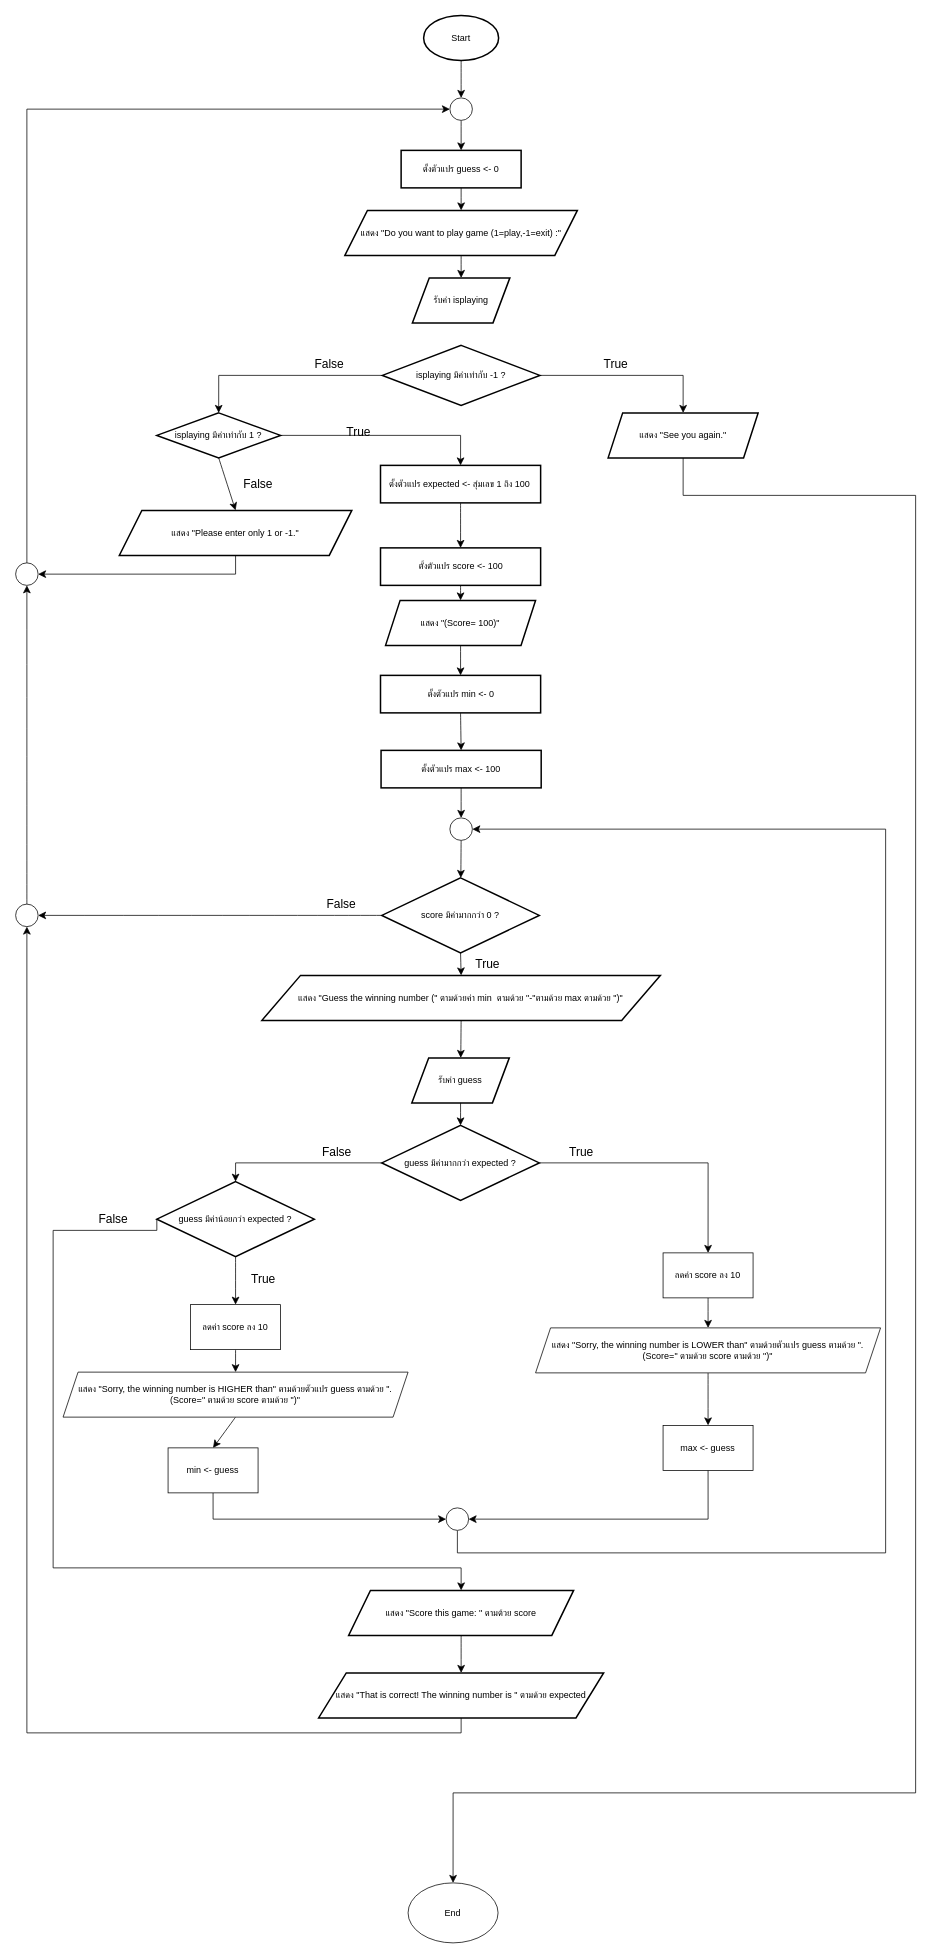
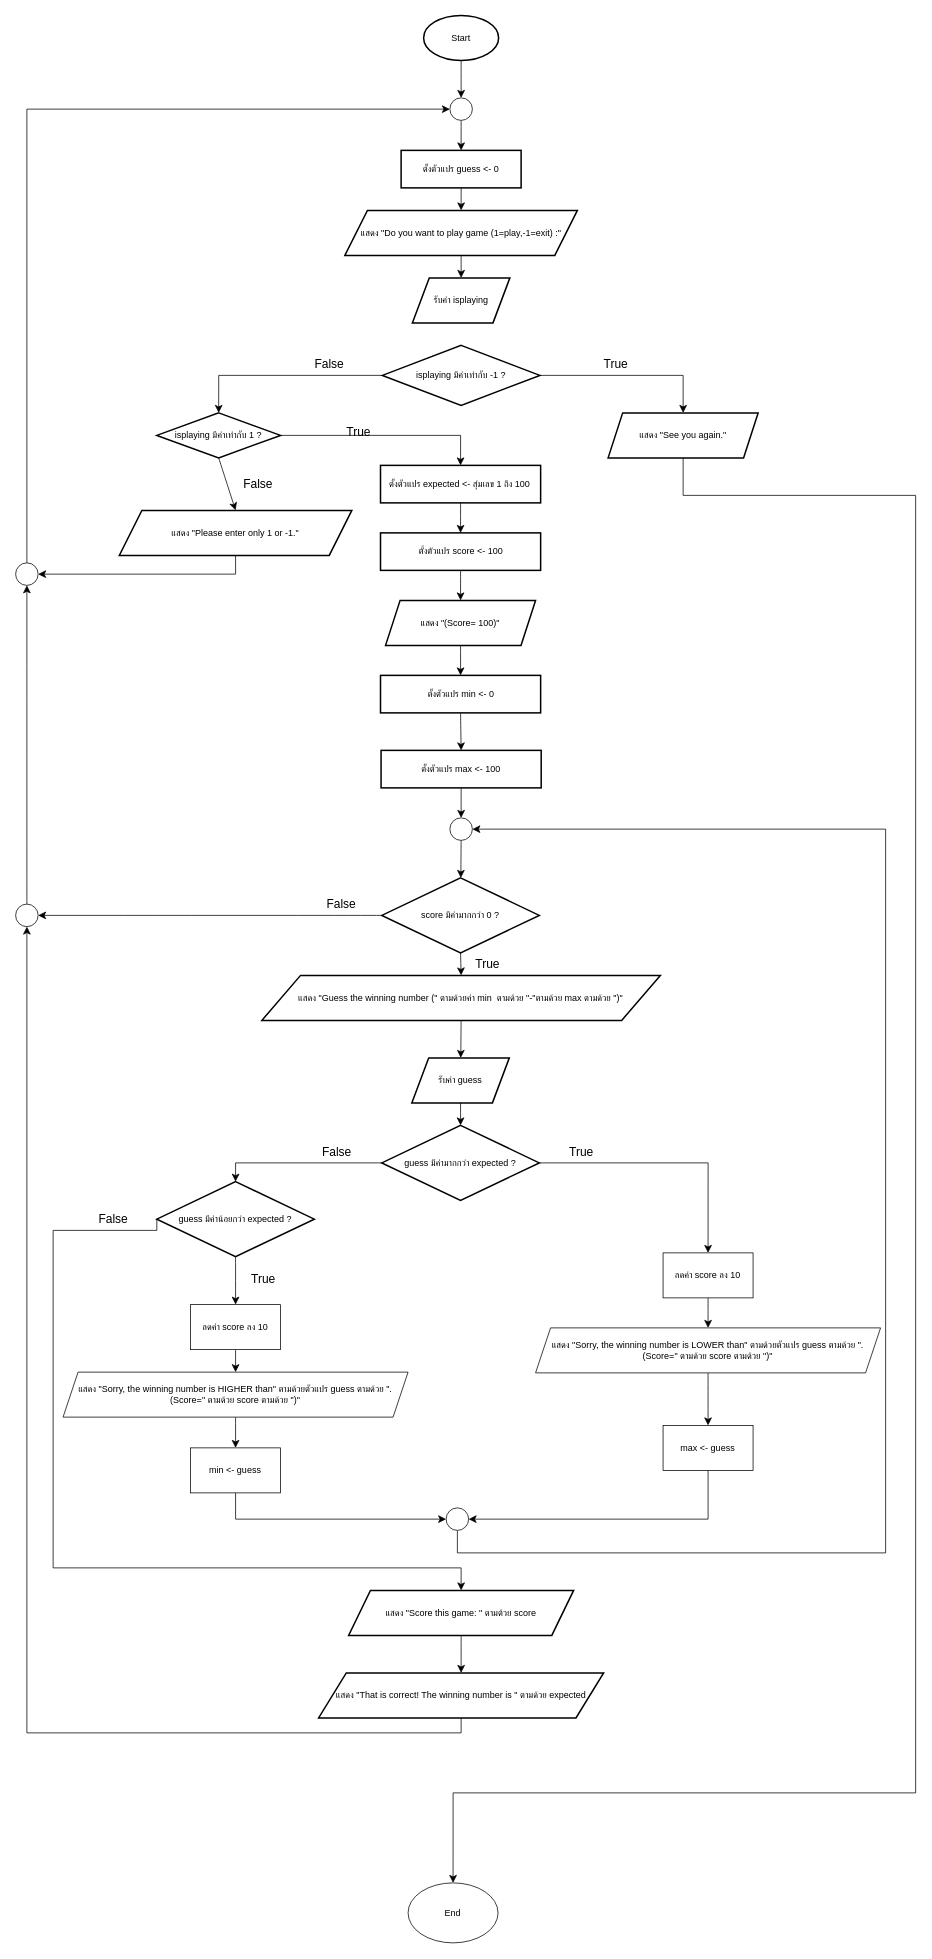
(460, 567) -> (460, 552)
(213, 1470) -> (235, 1470)
